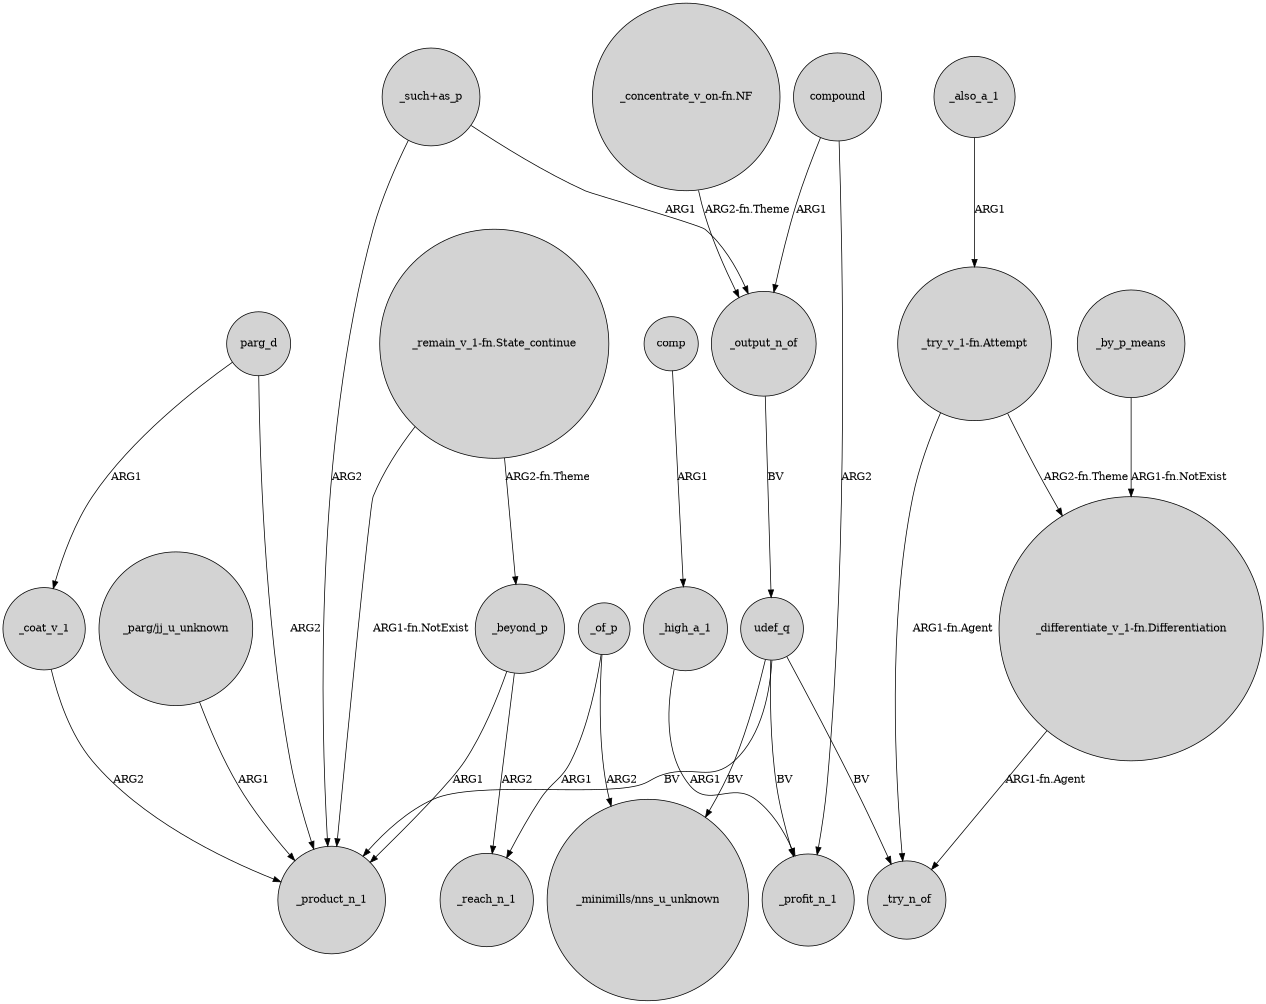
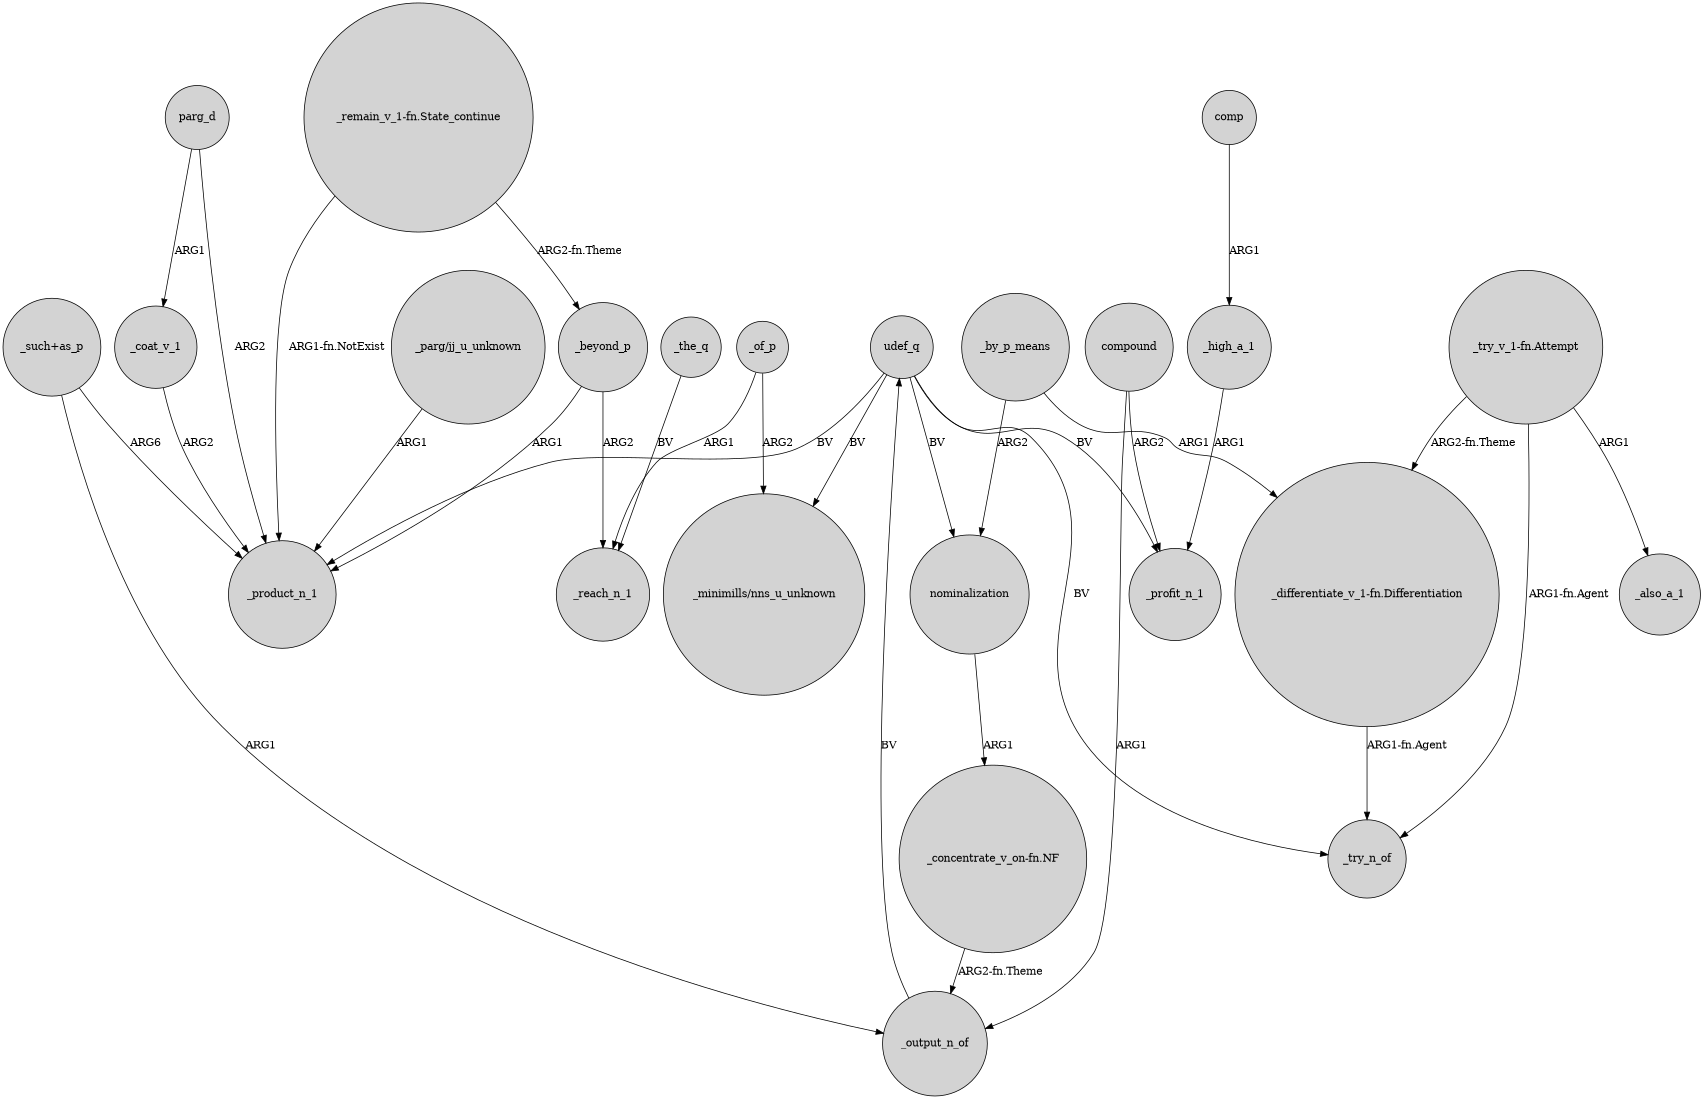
(975, 198) -> (1615, 475)
none -> (691, 347)
(347, 477) -> (146, 443)
(1179, 477) -> (1194, 443)
none -> (970, 595)
